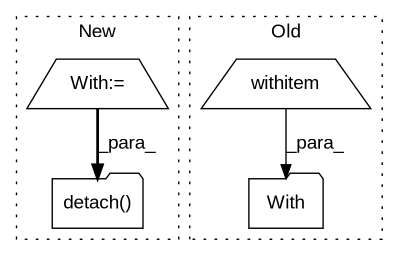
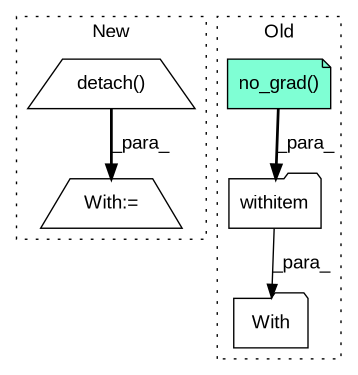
none -> (279, 84)
(286, 84) -> (275, 204)
(98, 137) -> (111, 137)
(98, 204) -> (111, 84)
